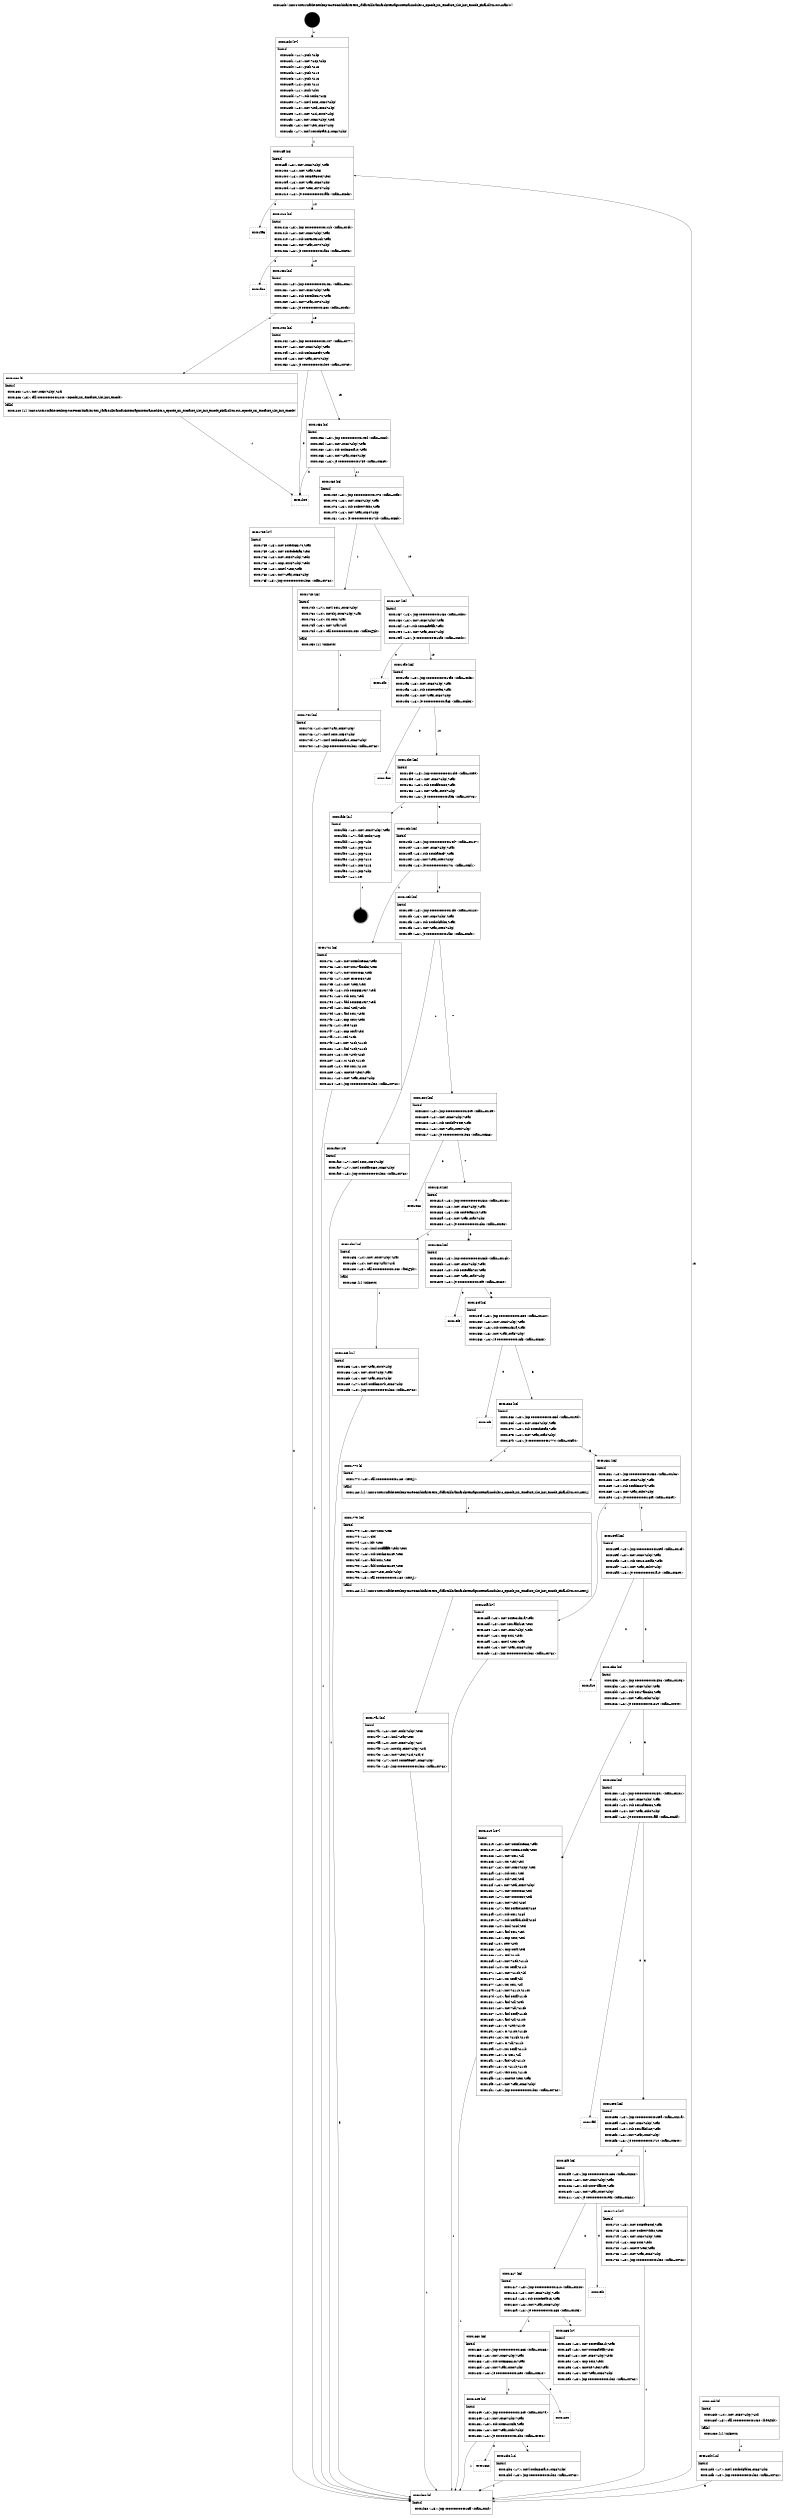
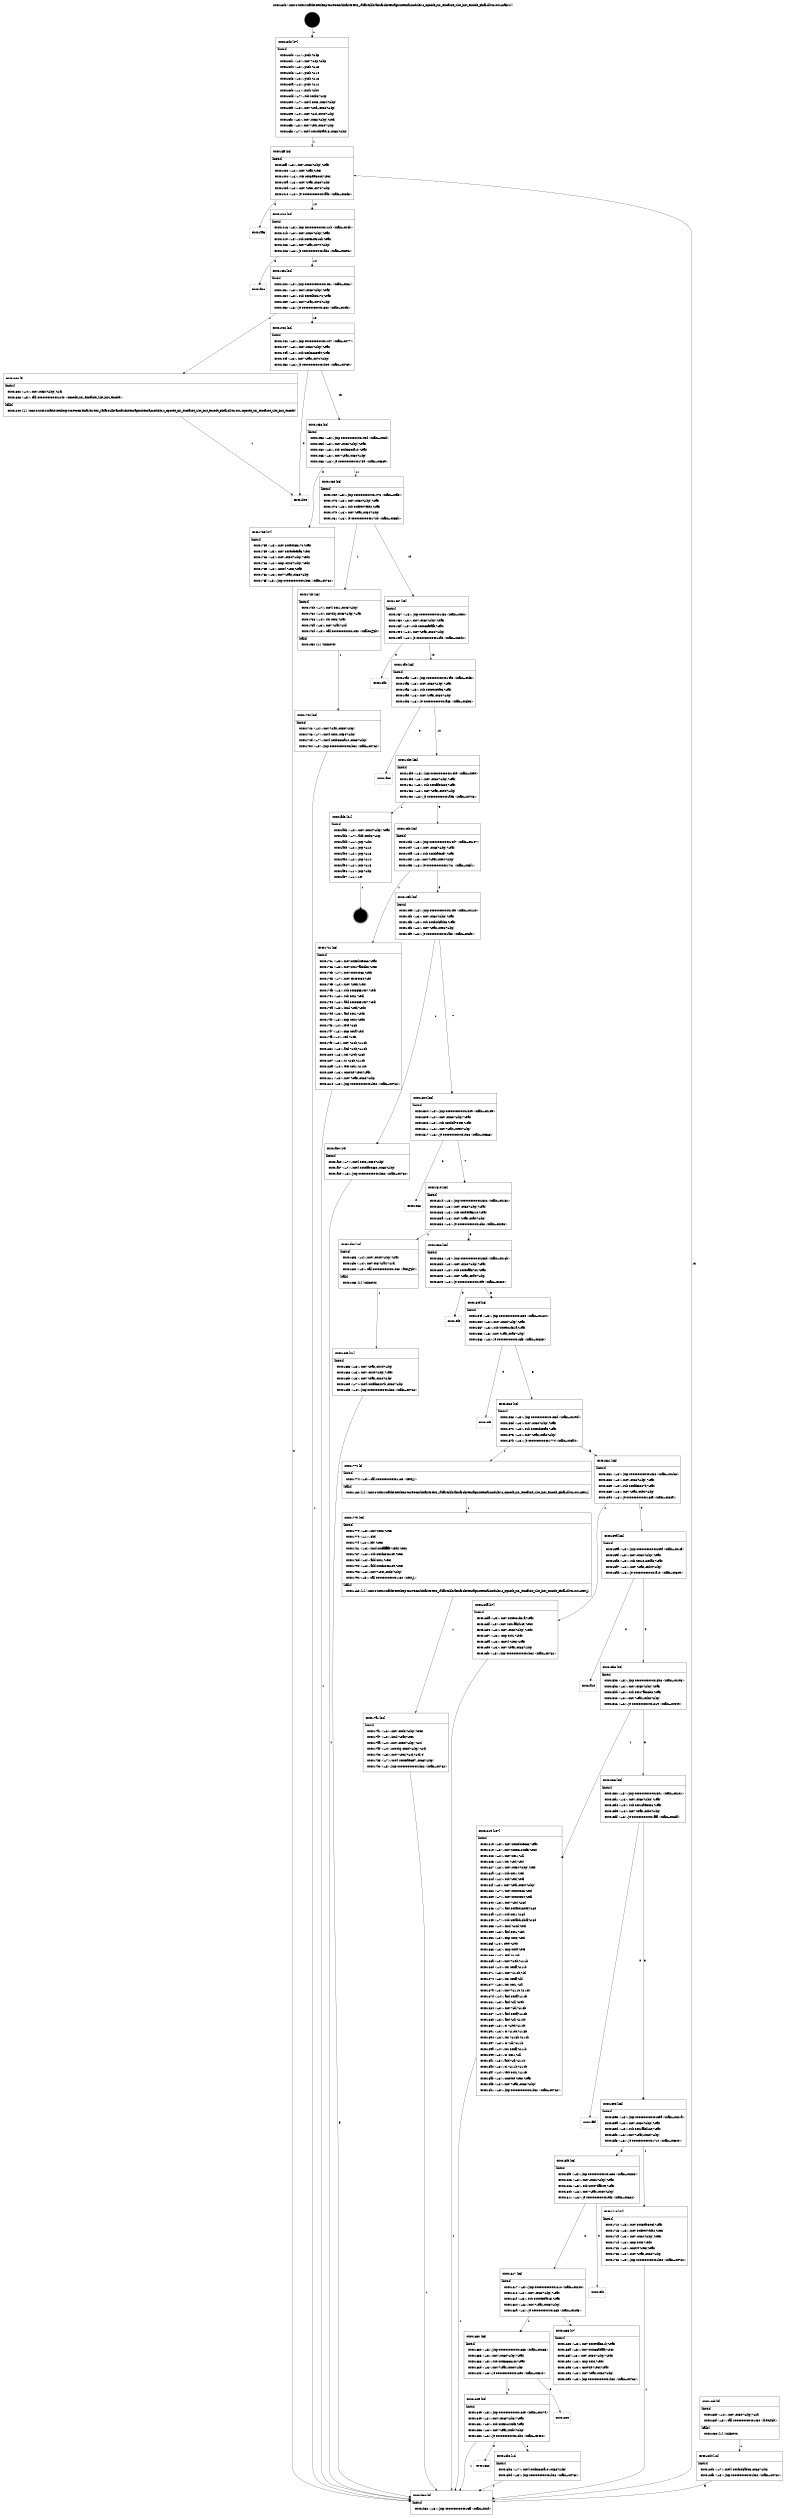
(303, 479) -> (313, 495)
